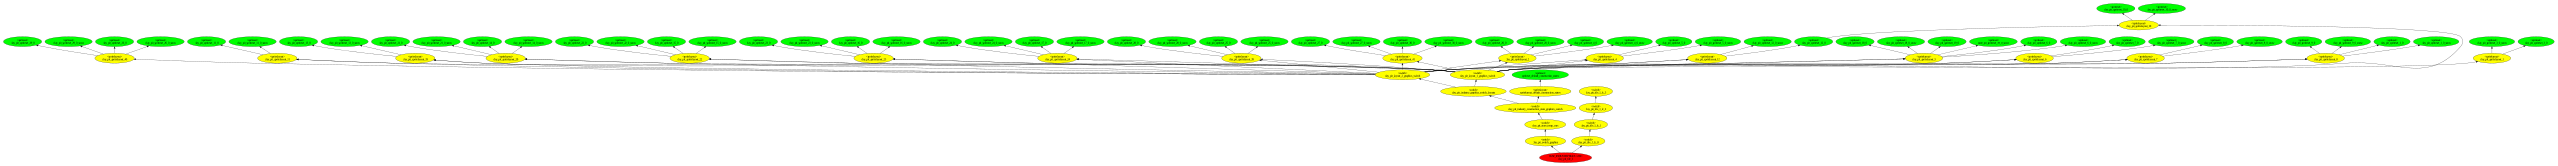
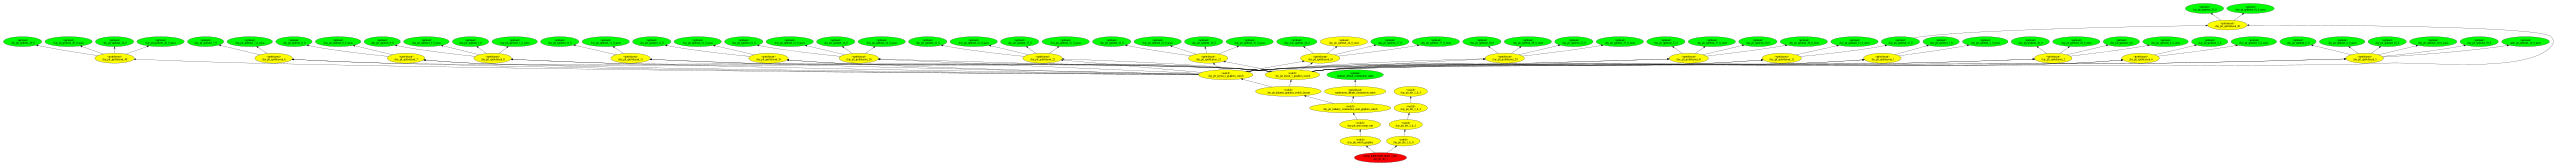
(942, 42) -> (1297, 42)
(988, 42) -> (1344, 42)
none -> (1554, 65)
